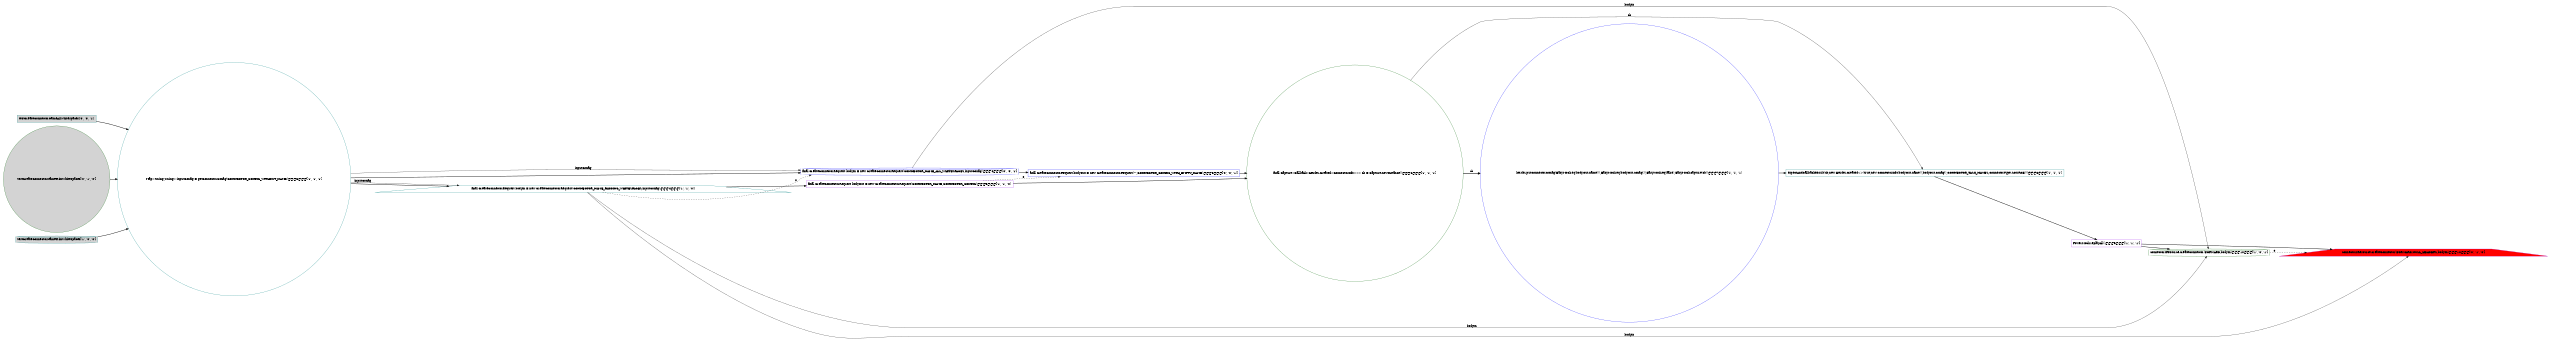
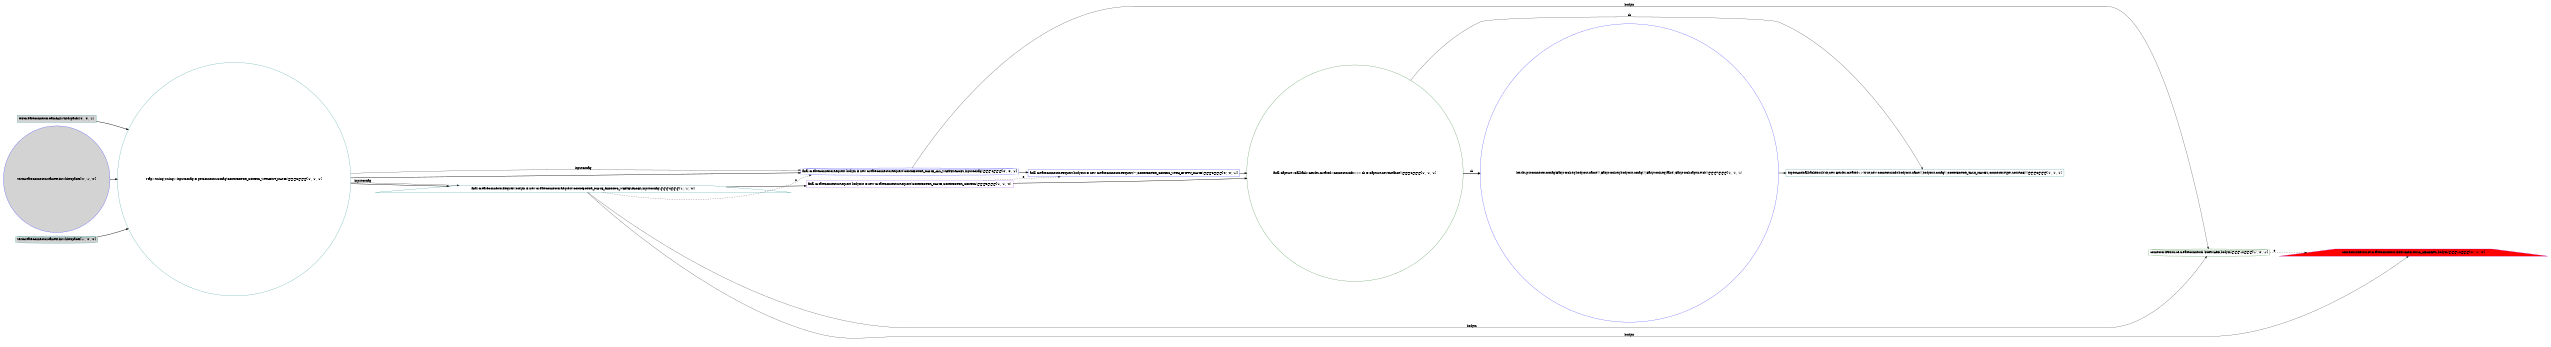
(57, 179) -> (57, 179)
(2106, 243) -> none
